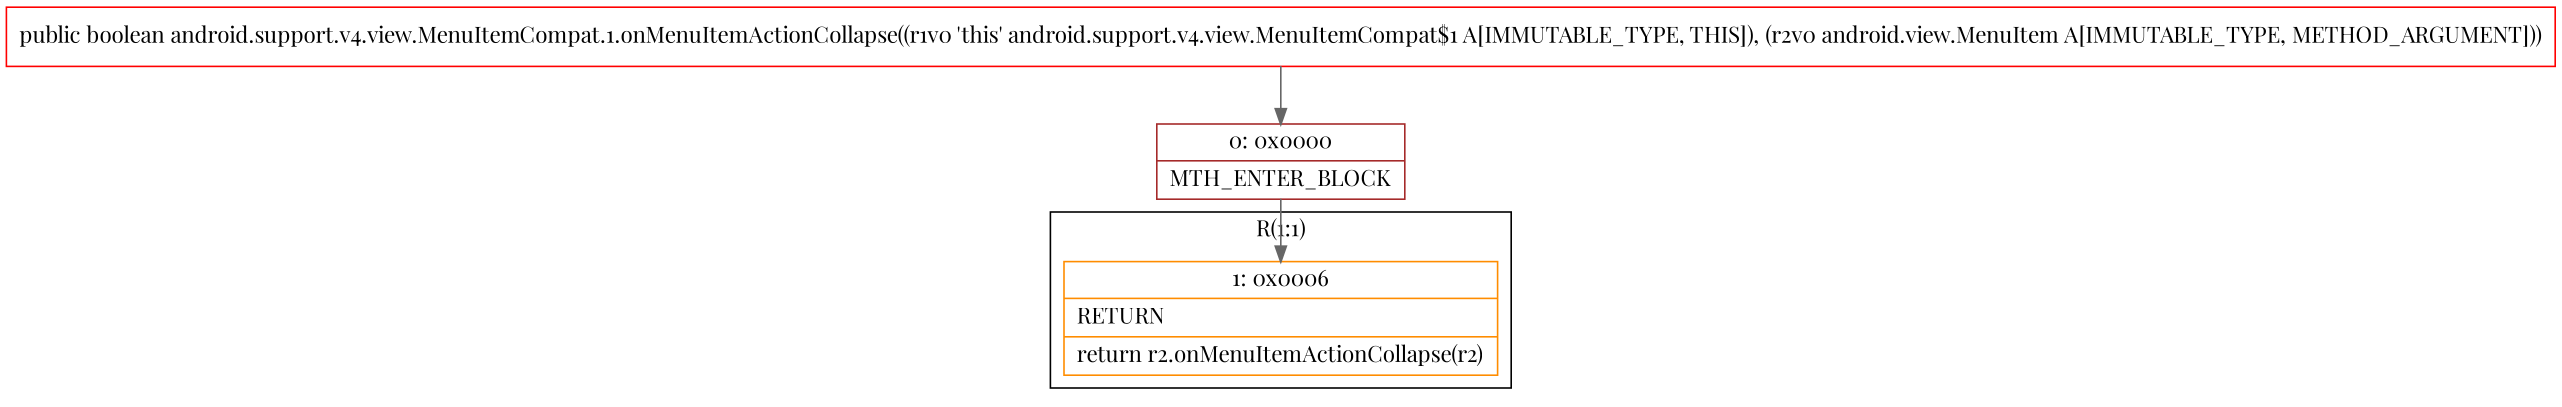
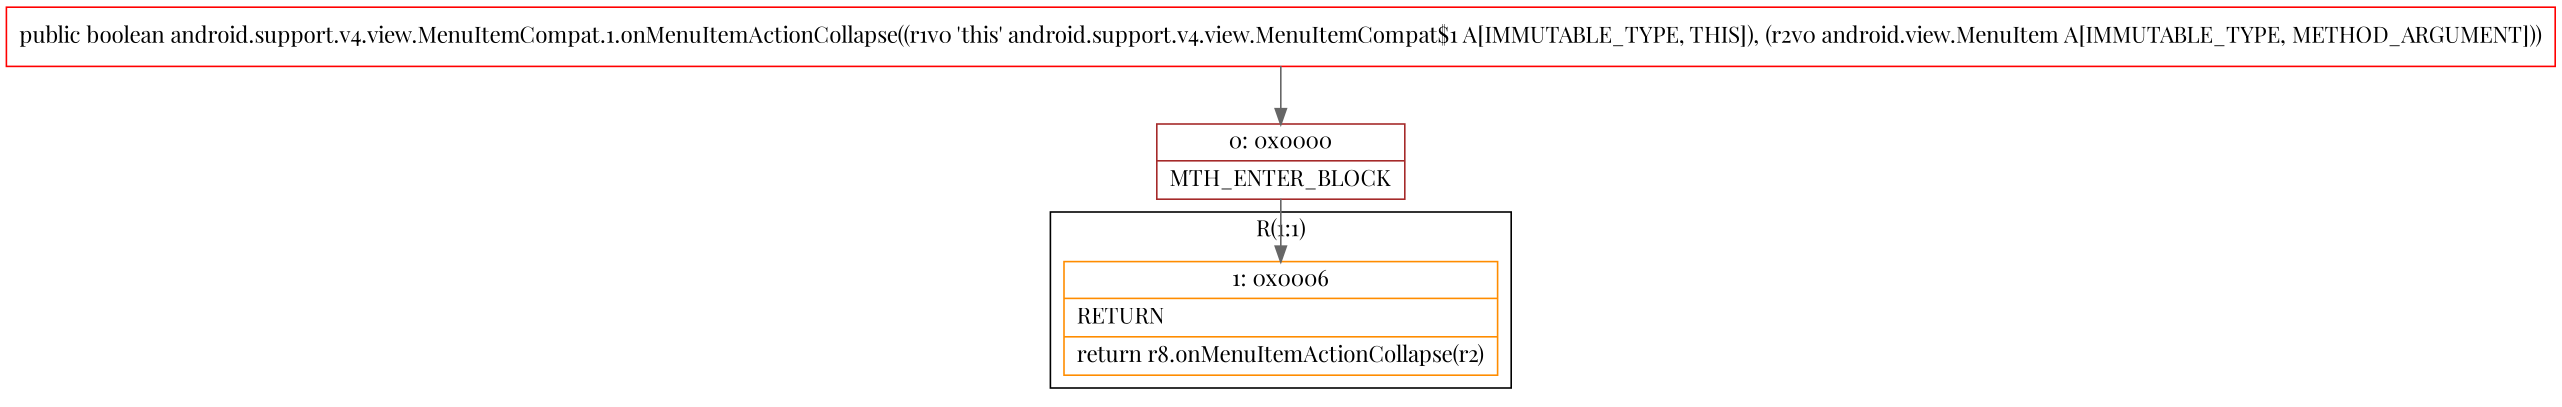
(1280, 355) -> (1281, 355)
